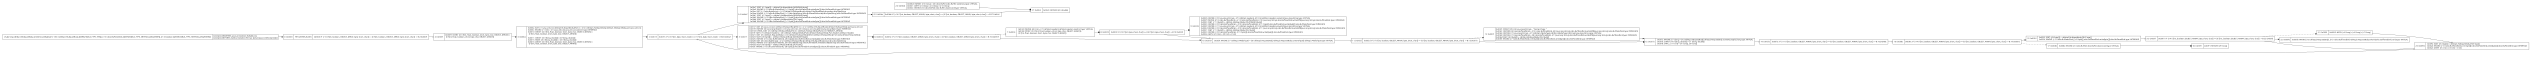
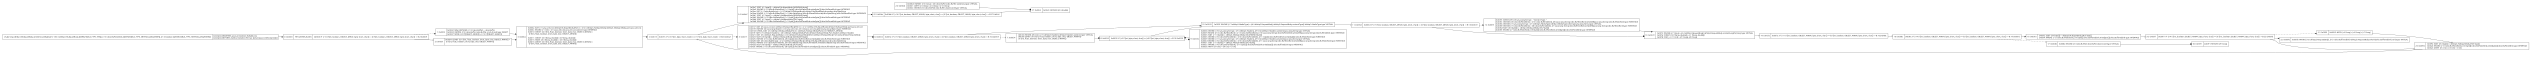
none -> (473, 32)
none -> (1188, 38)
